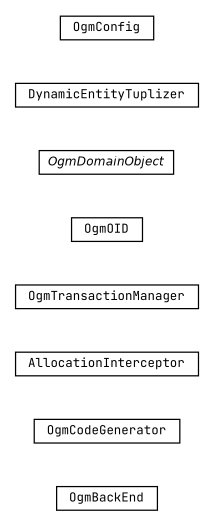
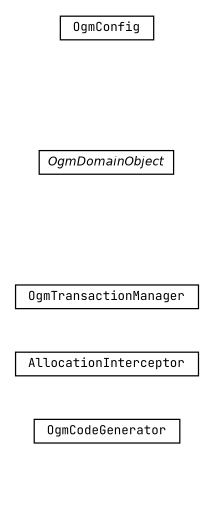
(106, 95) -> none
(106, 229) -> none
(106, 498) -> none
